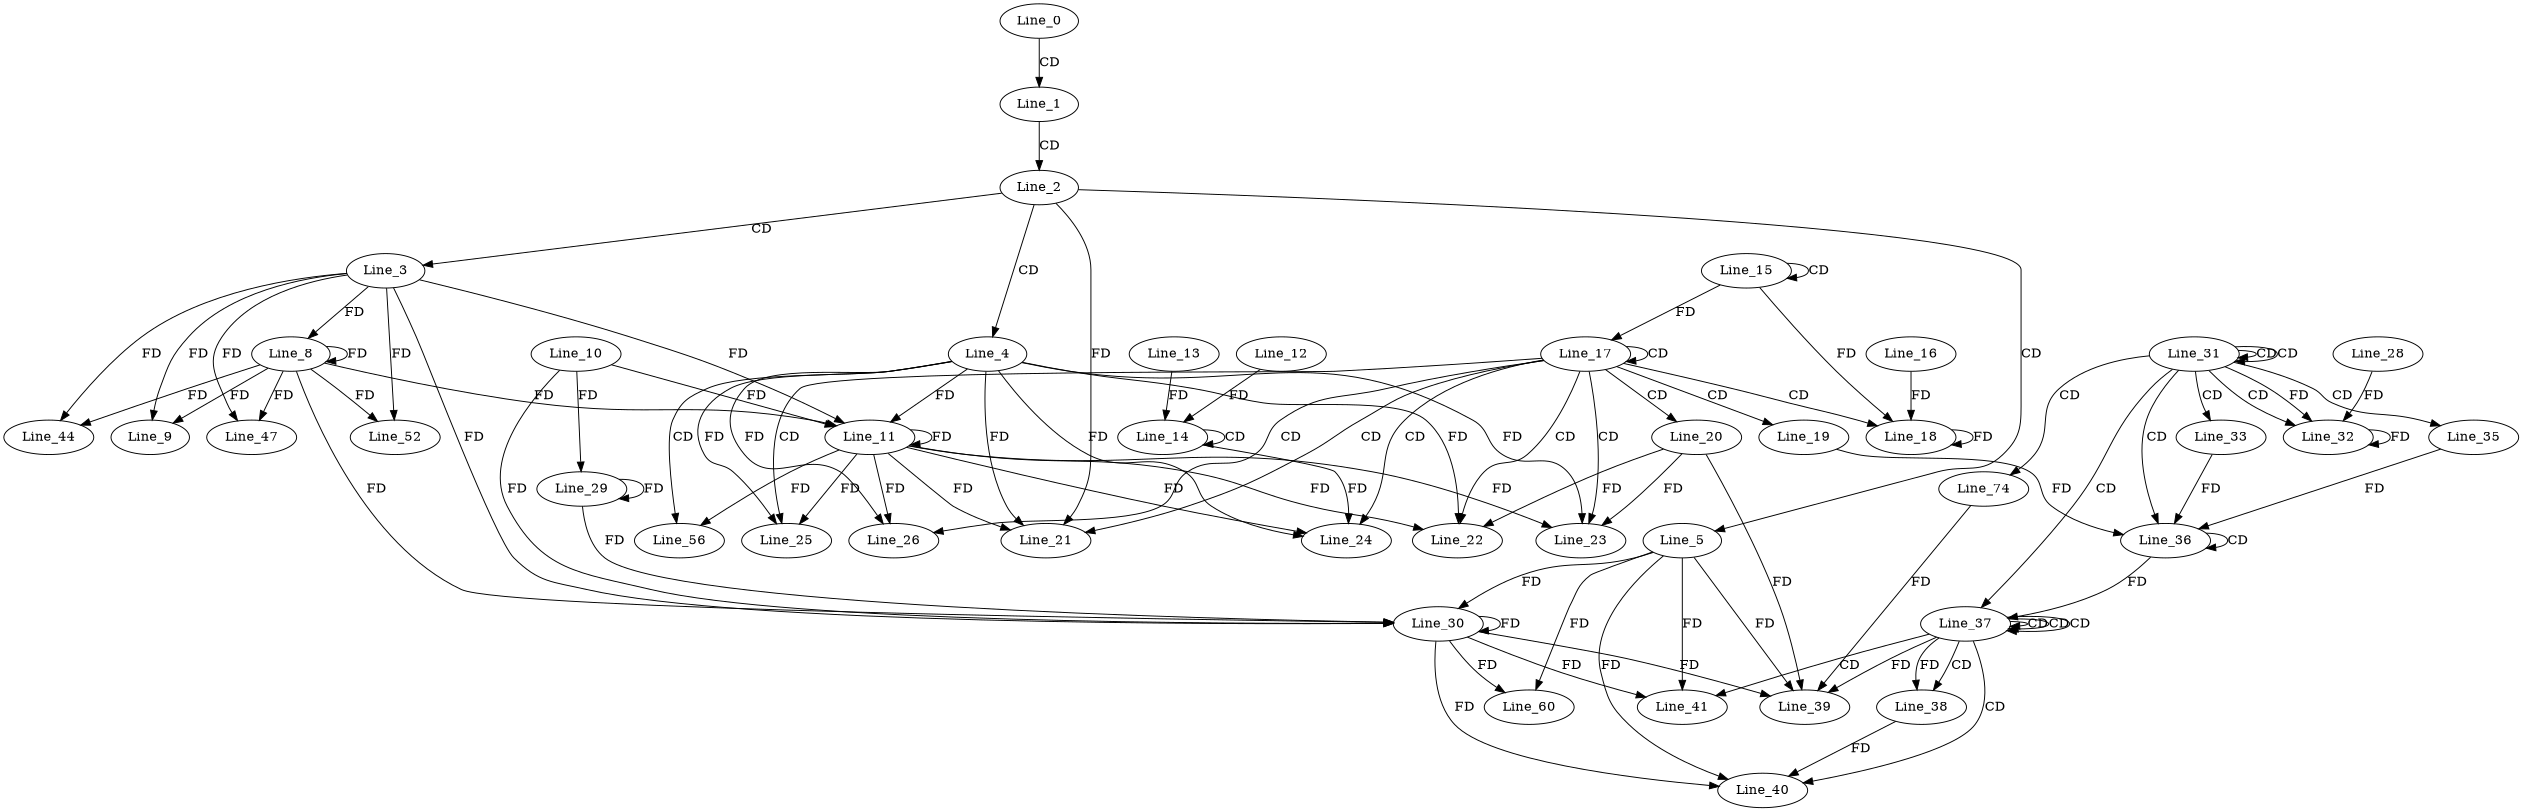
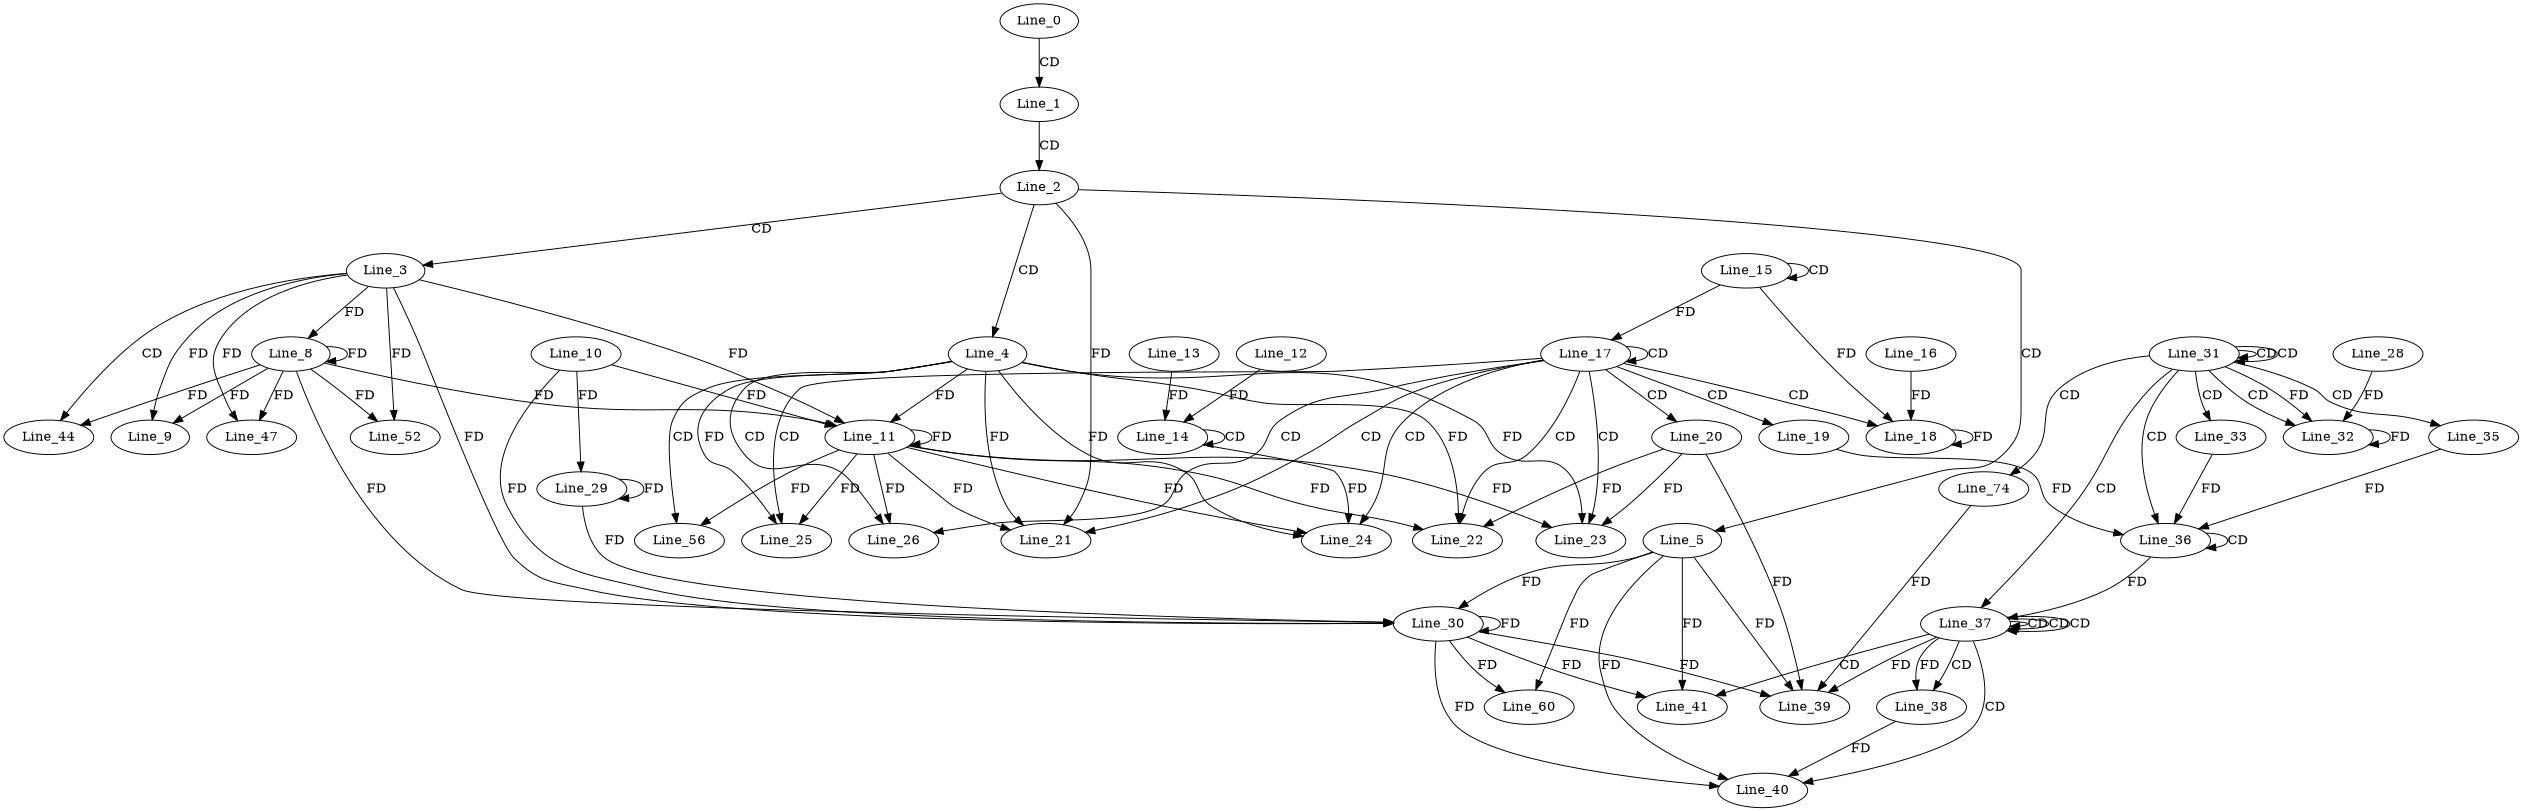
(152, 354) -> (152, 354)
(755, 437) -> (755, 437)
